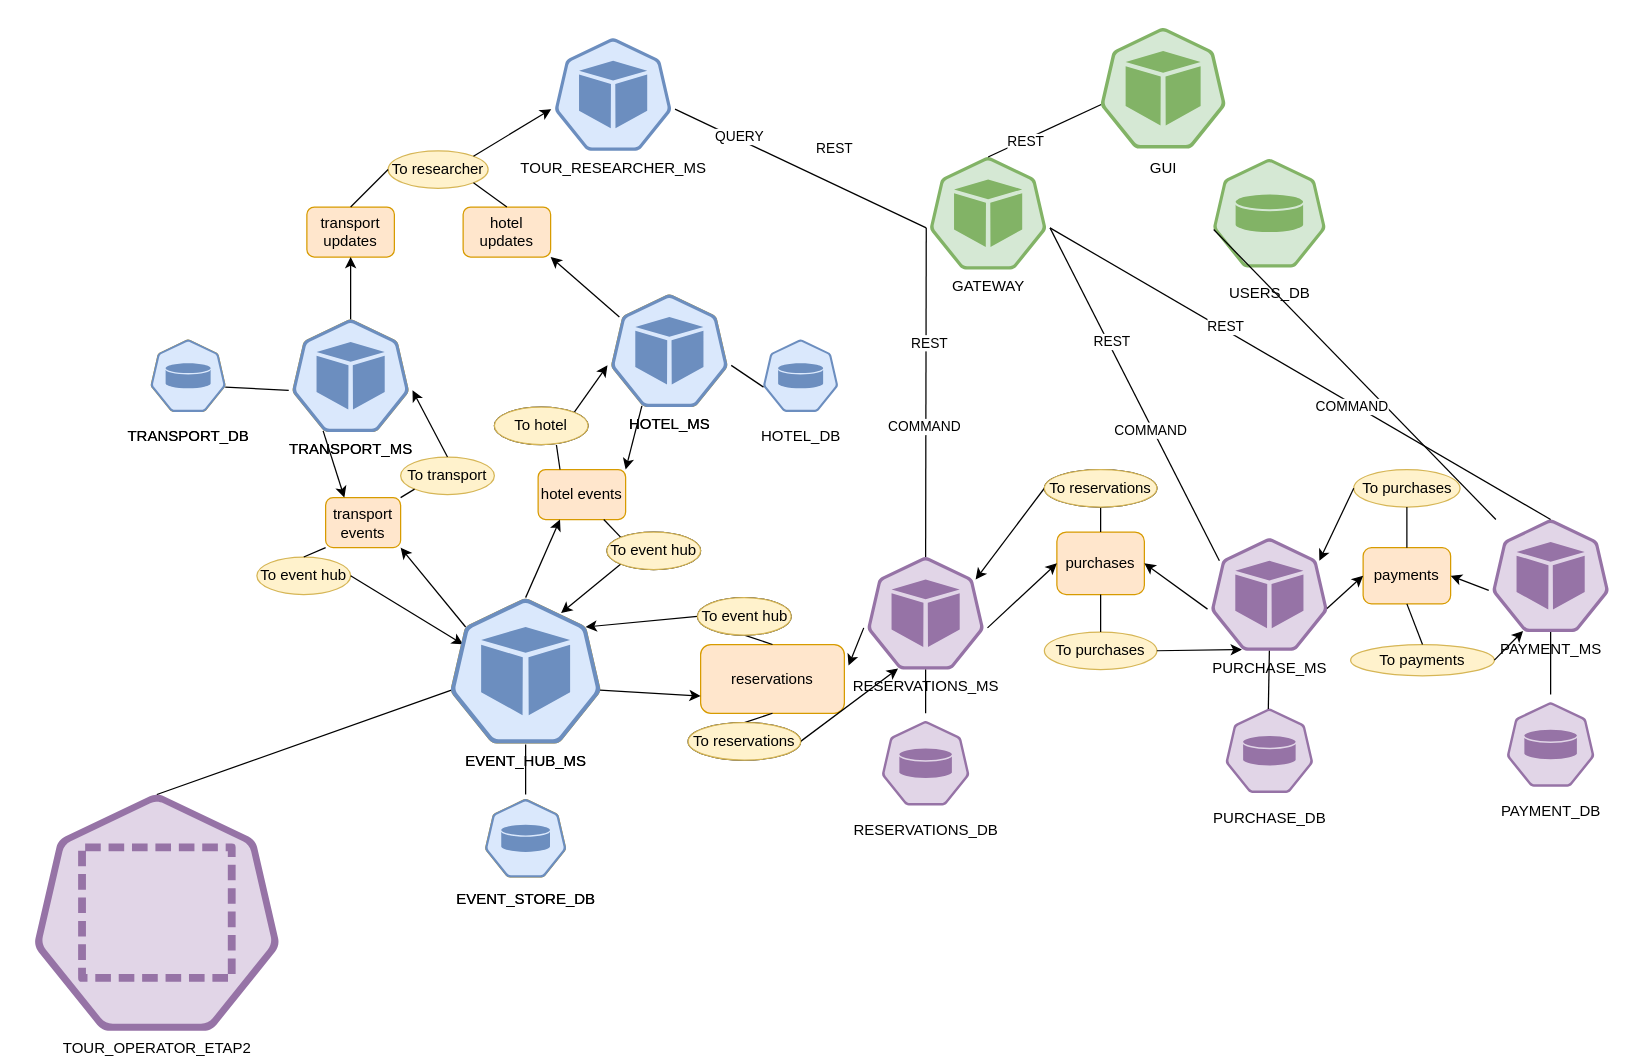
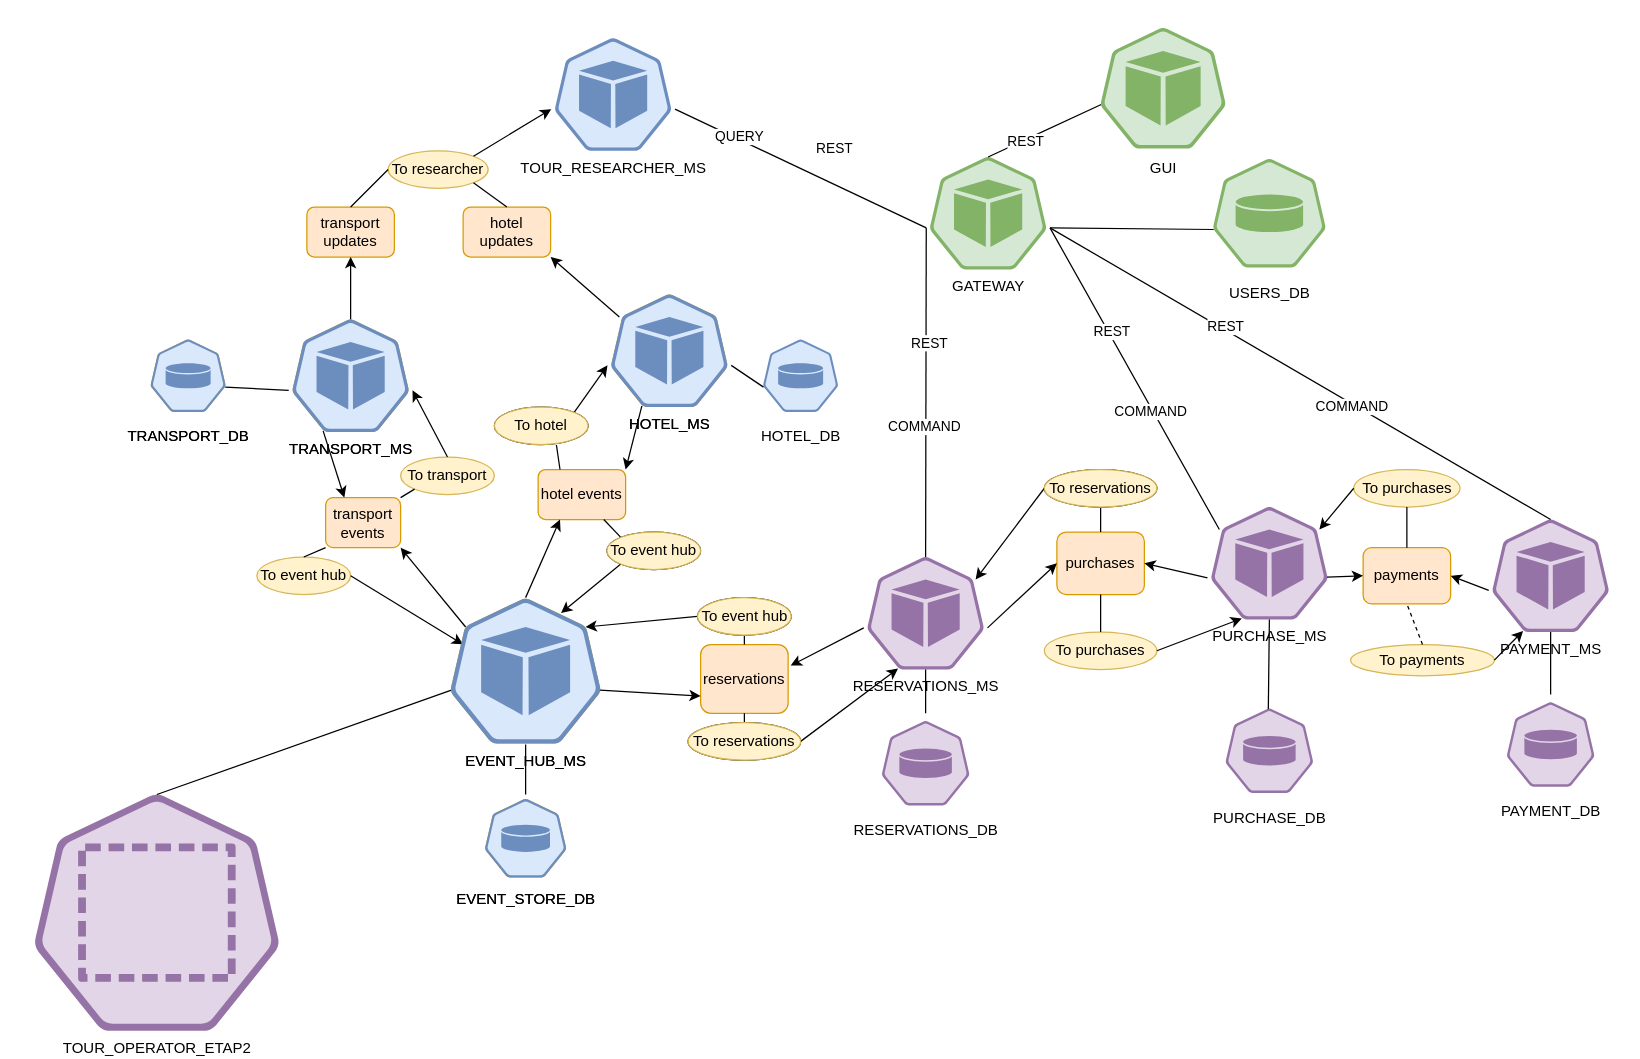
(1297, 315) -> (1135, 229)
(1269, 594) -> (1269, 563)
(1415, 624) -> (1415, 624)
(773, 679) -> (744, 679)
